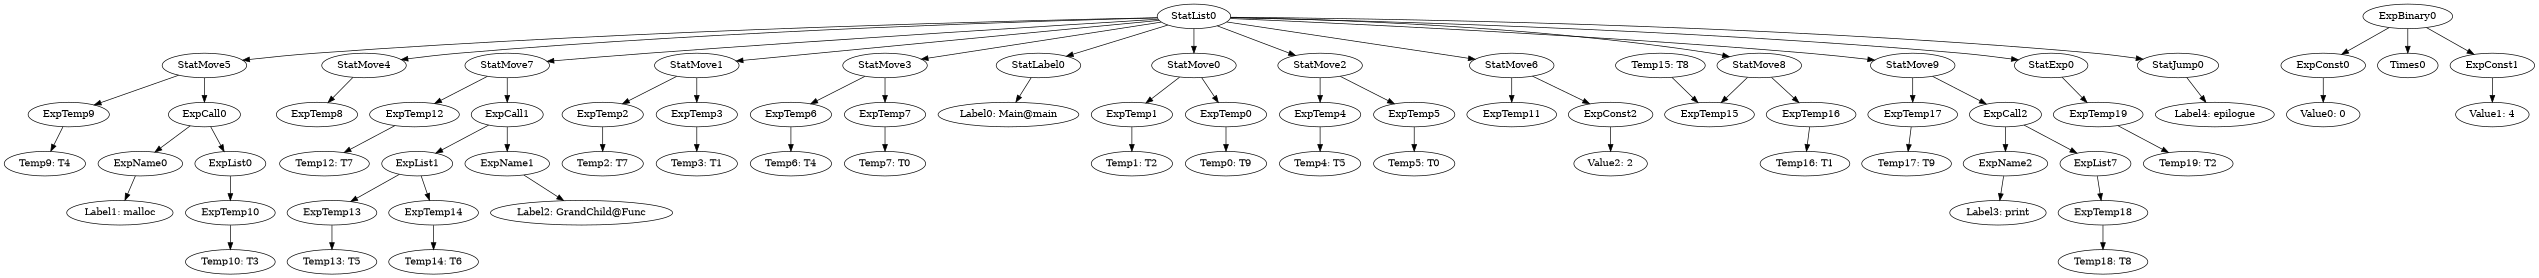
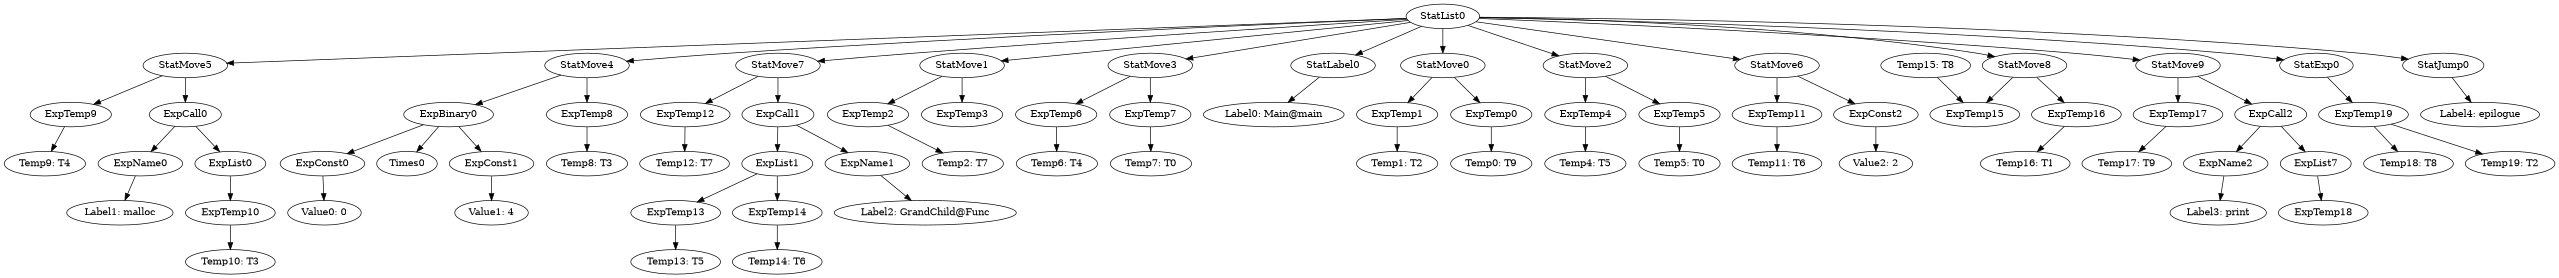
none -> (522, 89)
none -> (587, 164)
(697, 164) -> none
none -> (1777, 164)
(2103, 234) -> (2383, 136)
